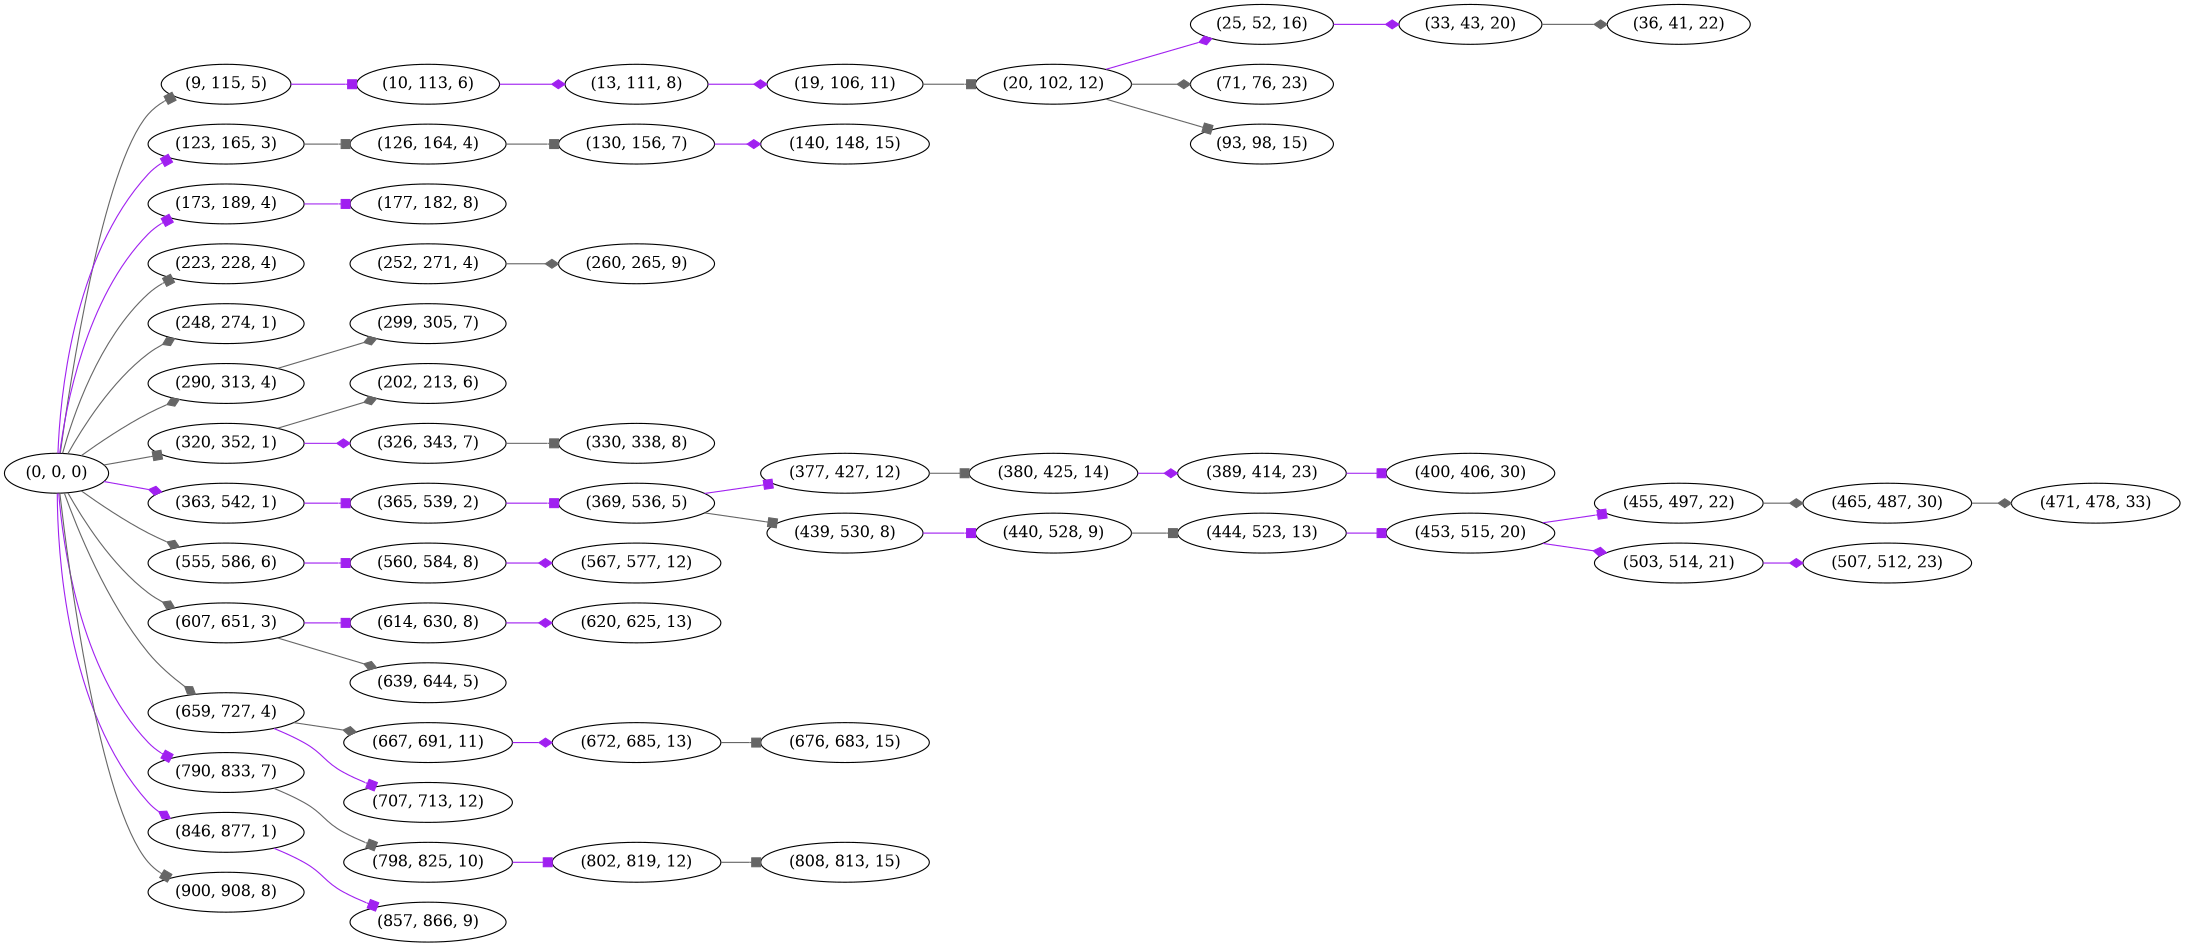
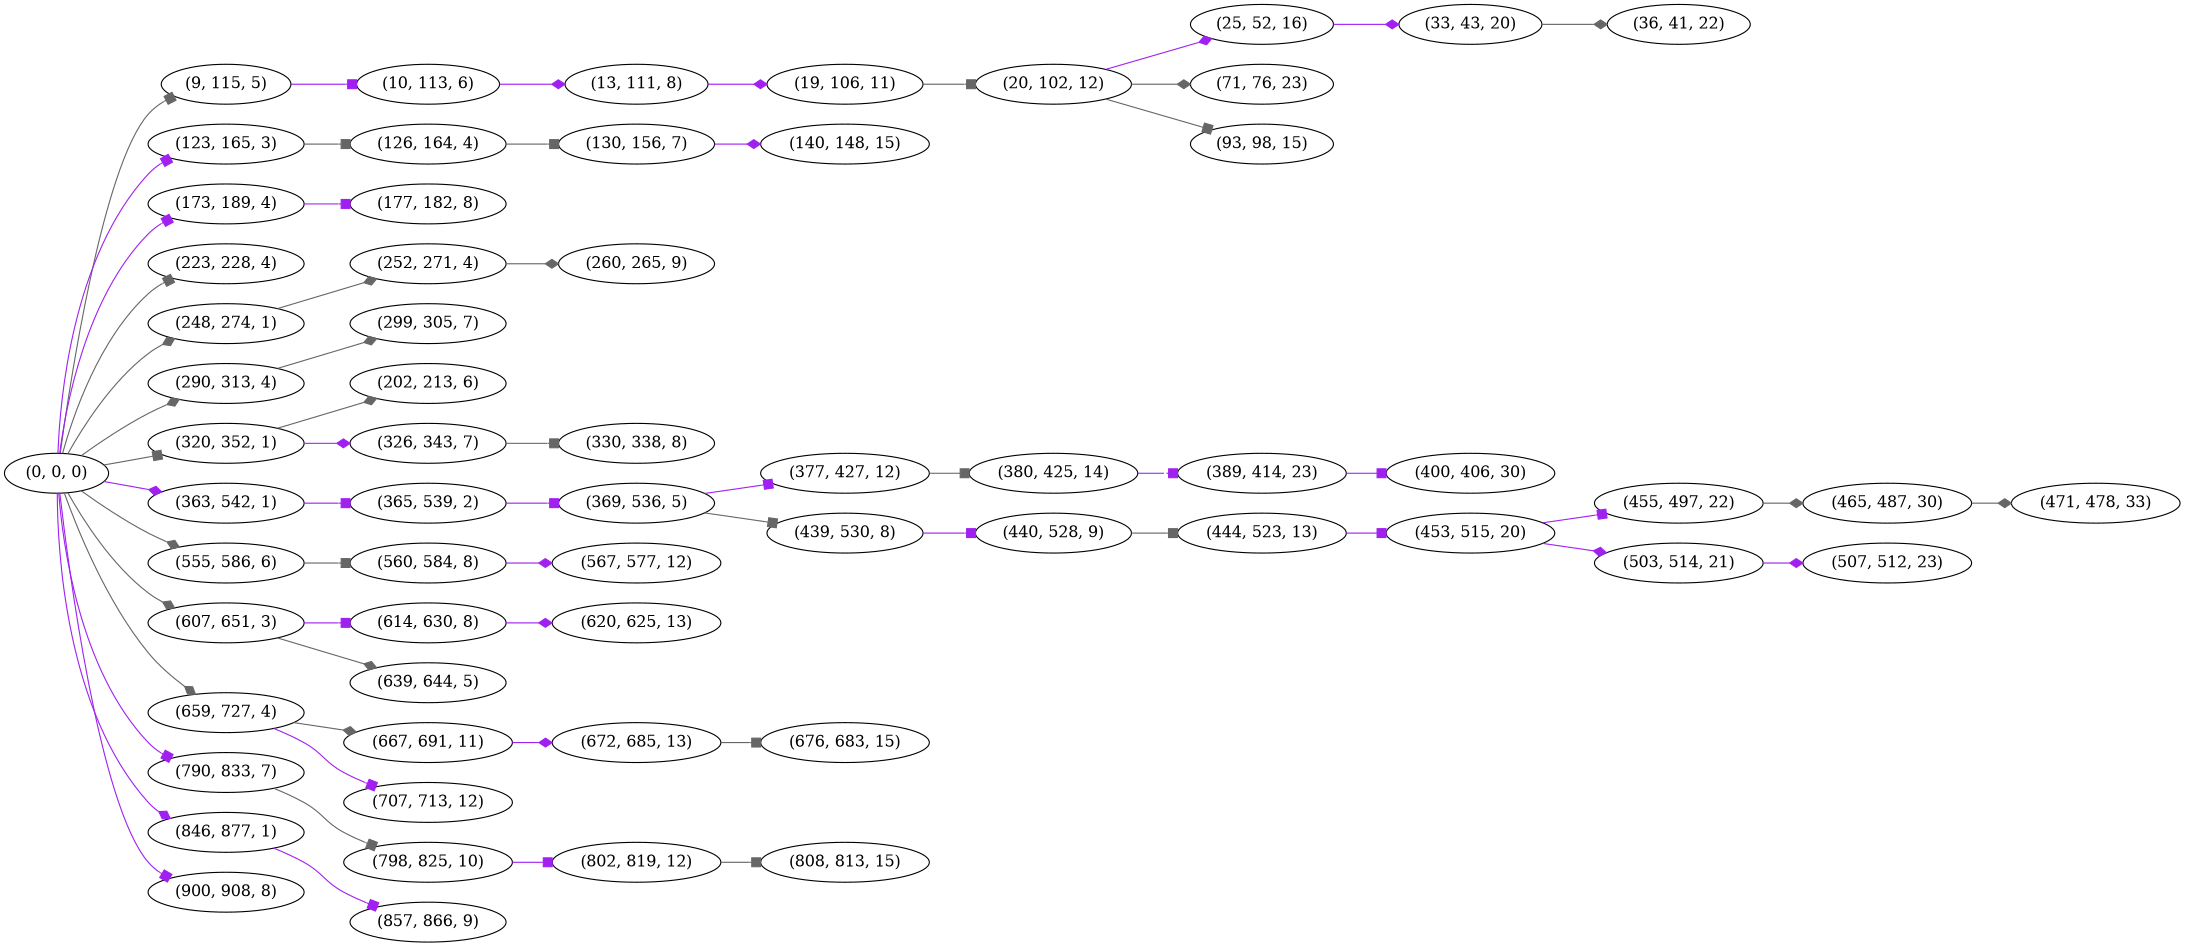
none -> (321, 296)
(1151, 473) -> (1151, 473)
(321, 563) -> (321, 563)
(83, 651) -> (83, 651)
